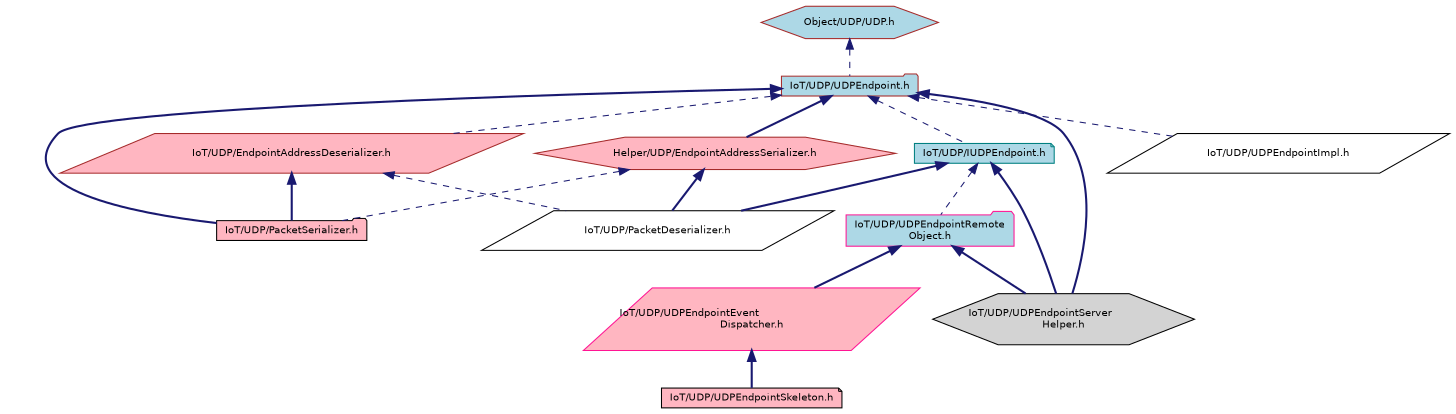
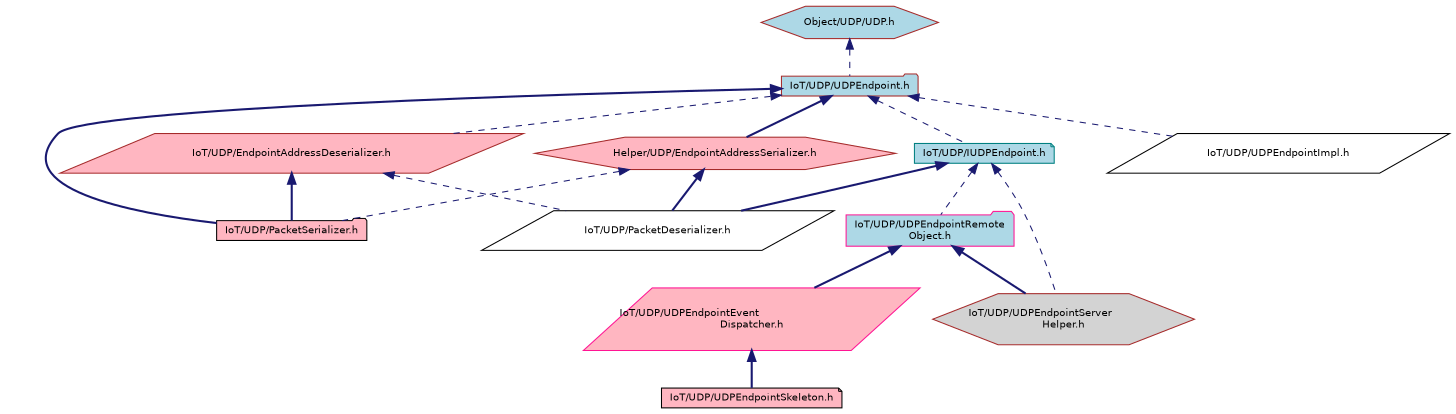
(1070, 144) -> none
(1032, 230) -> (1032, 230)
(1064, 319) -> (1064, 319)
